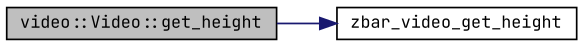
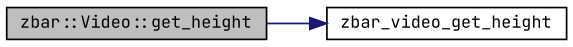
(142, 23) -> (137, 23)
